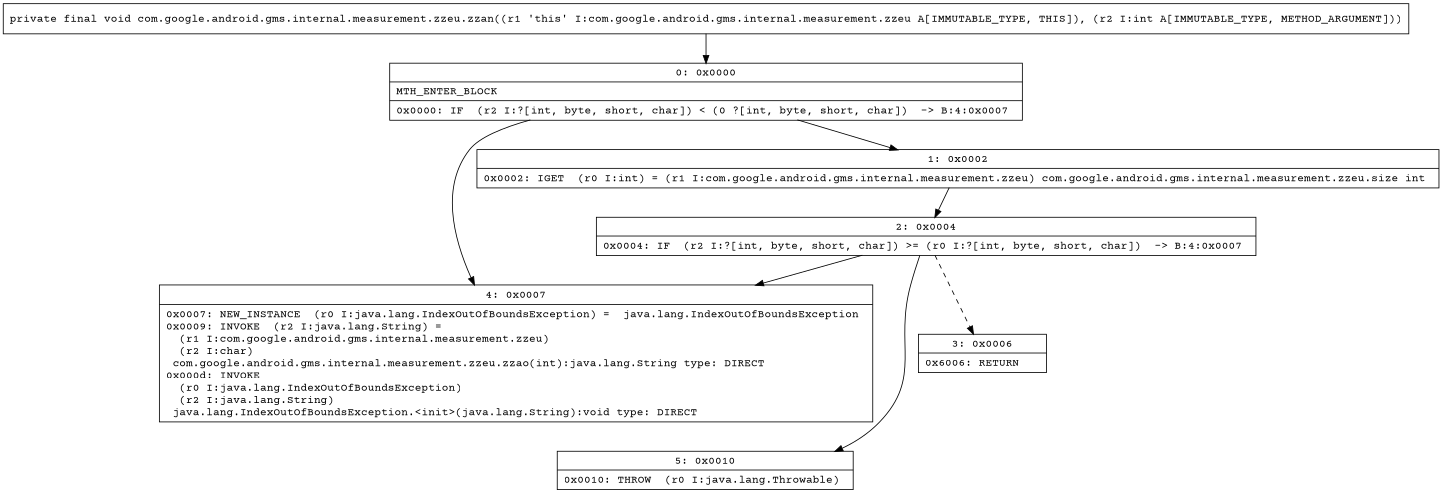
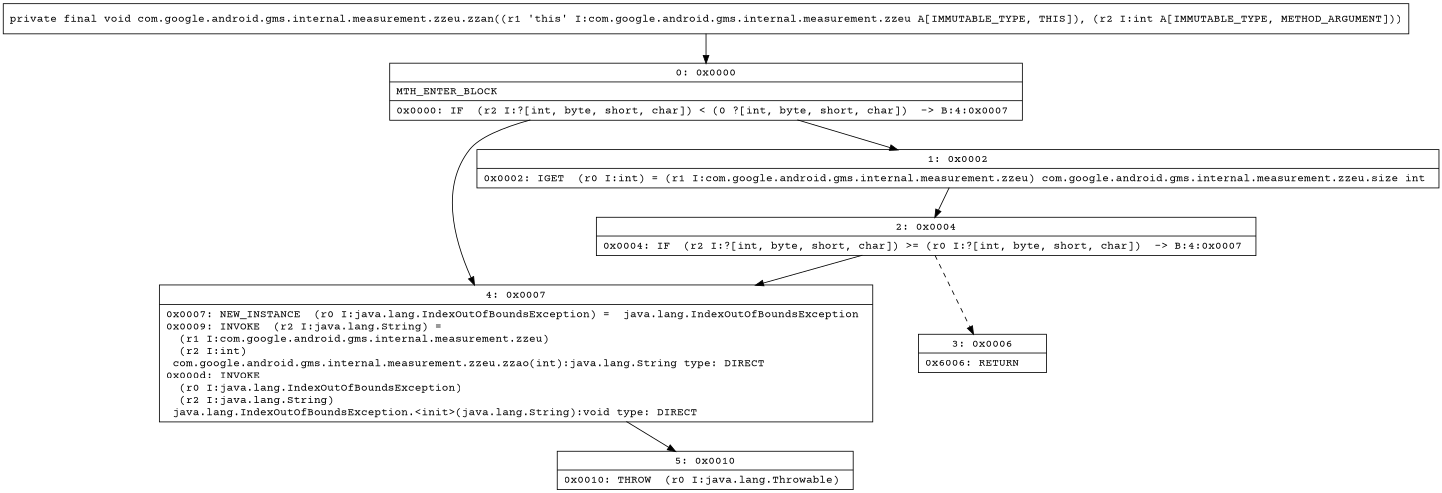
(210, 351) -> (207, 351)
(905, 364) -> (647, 434)
